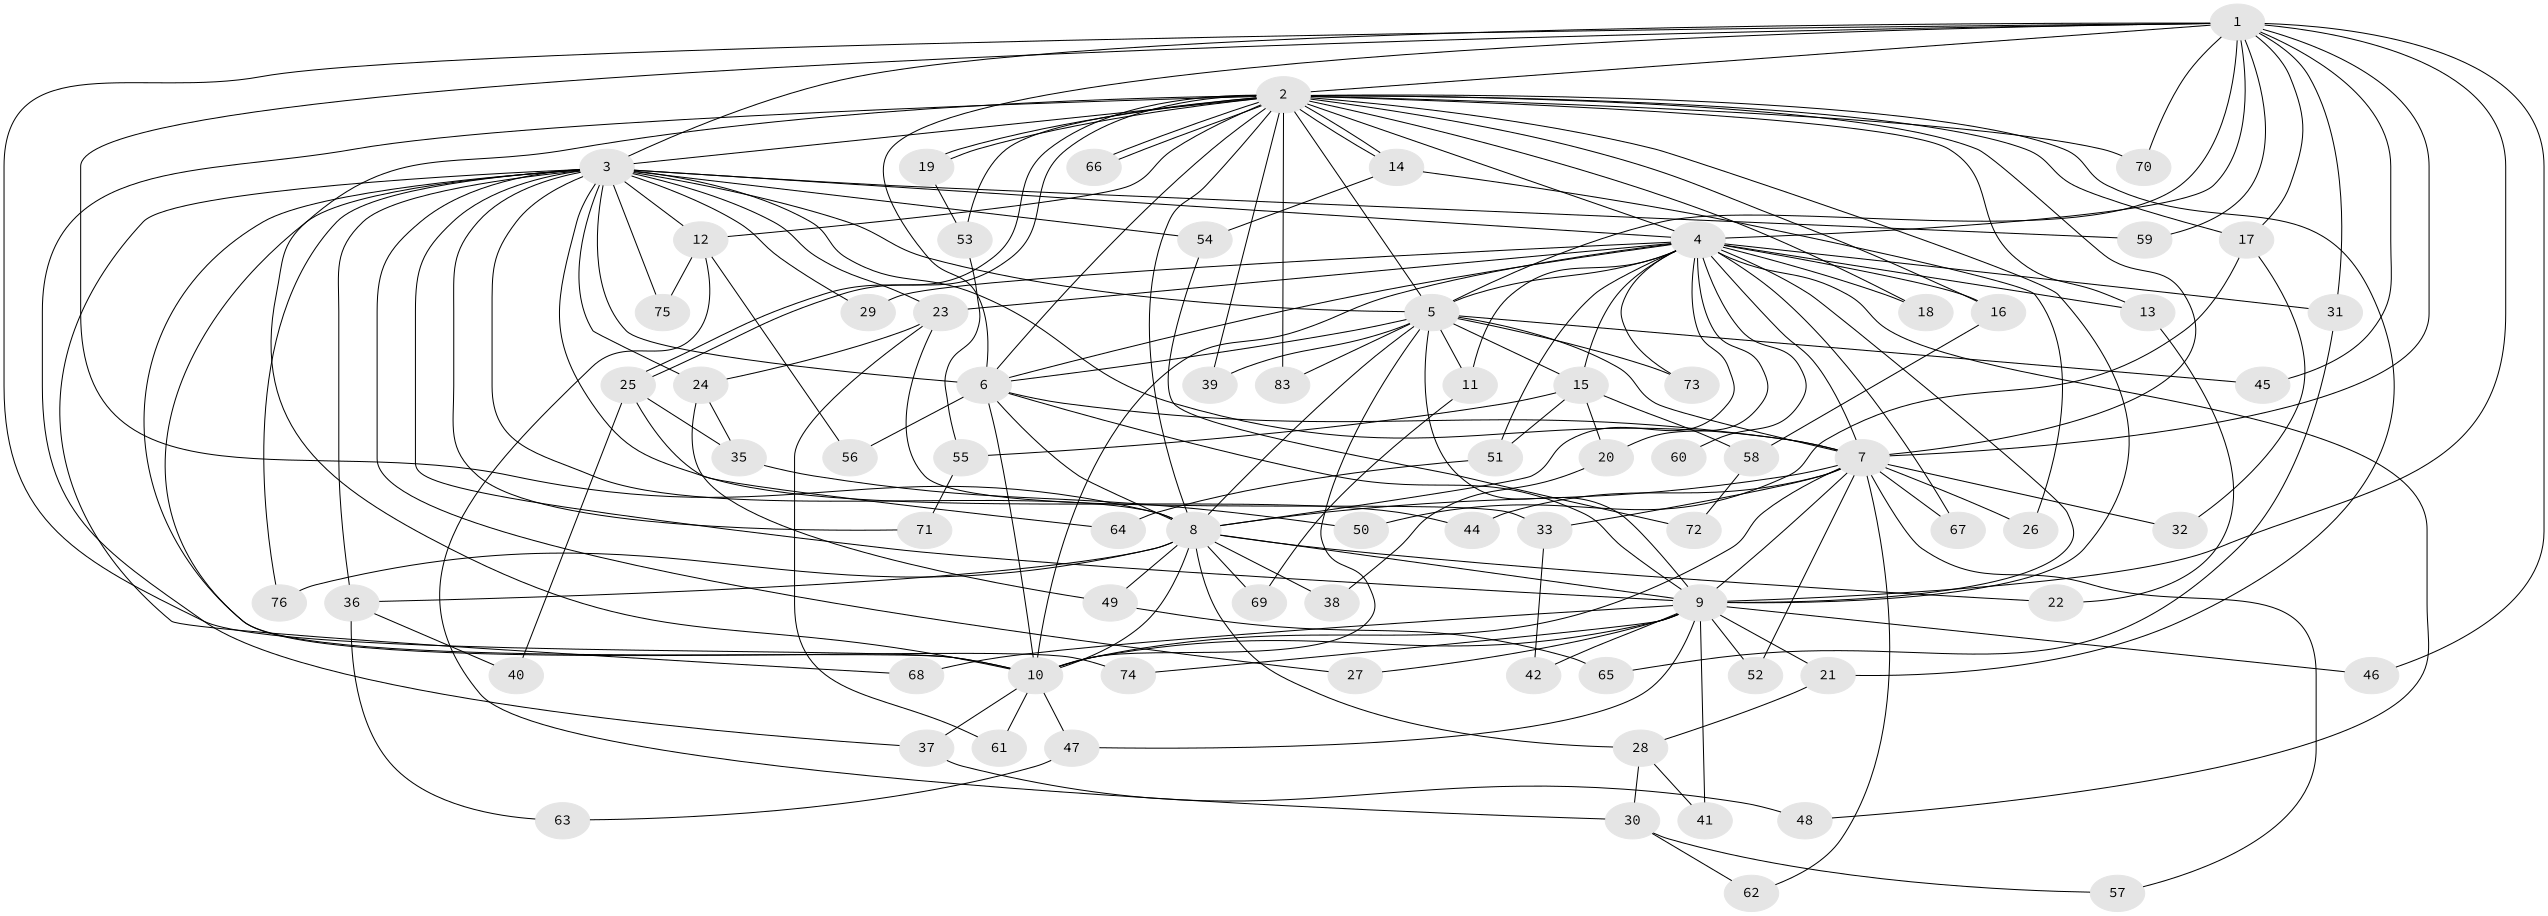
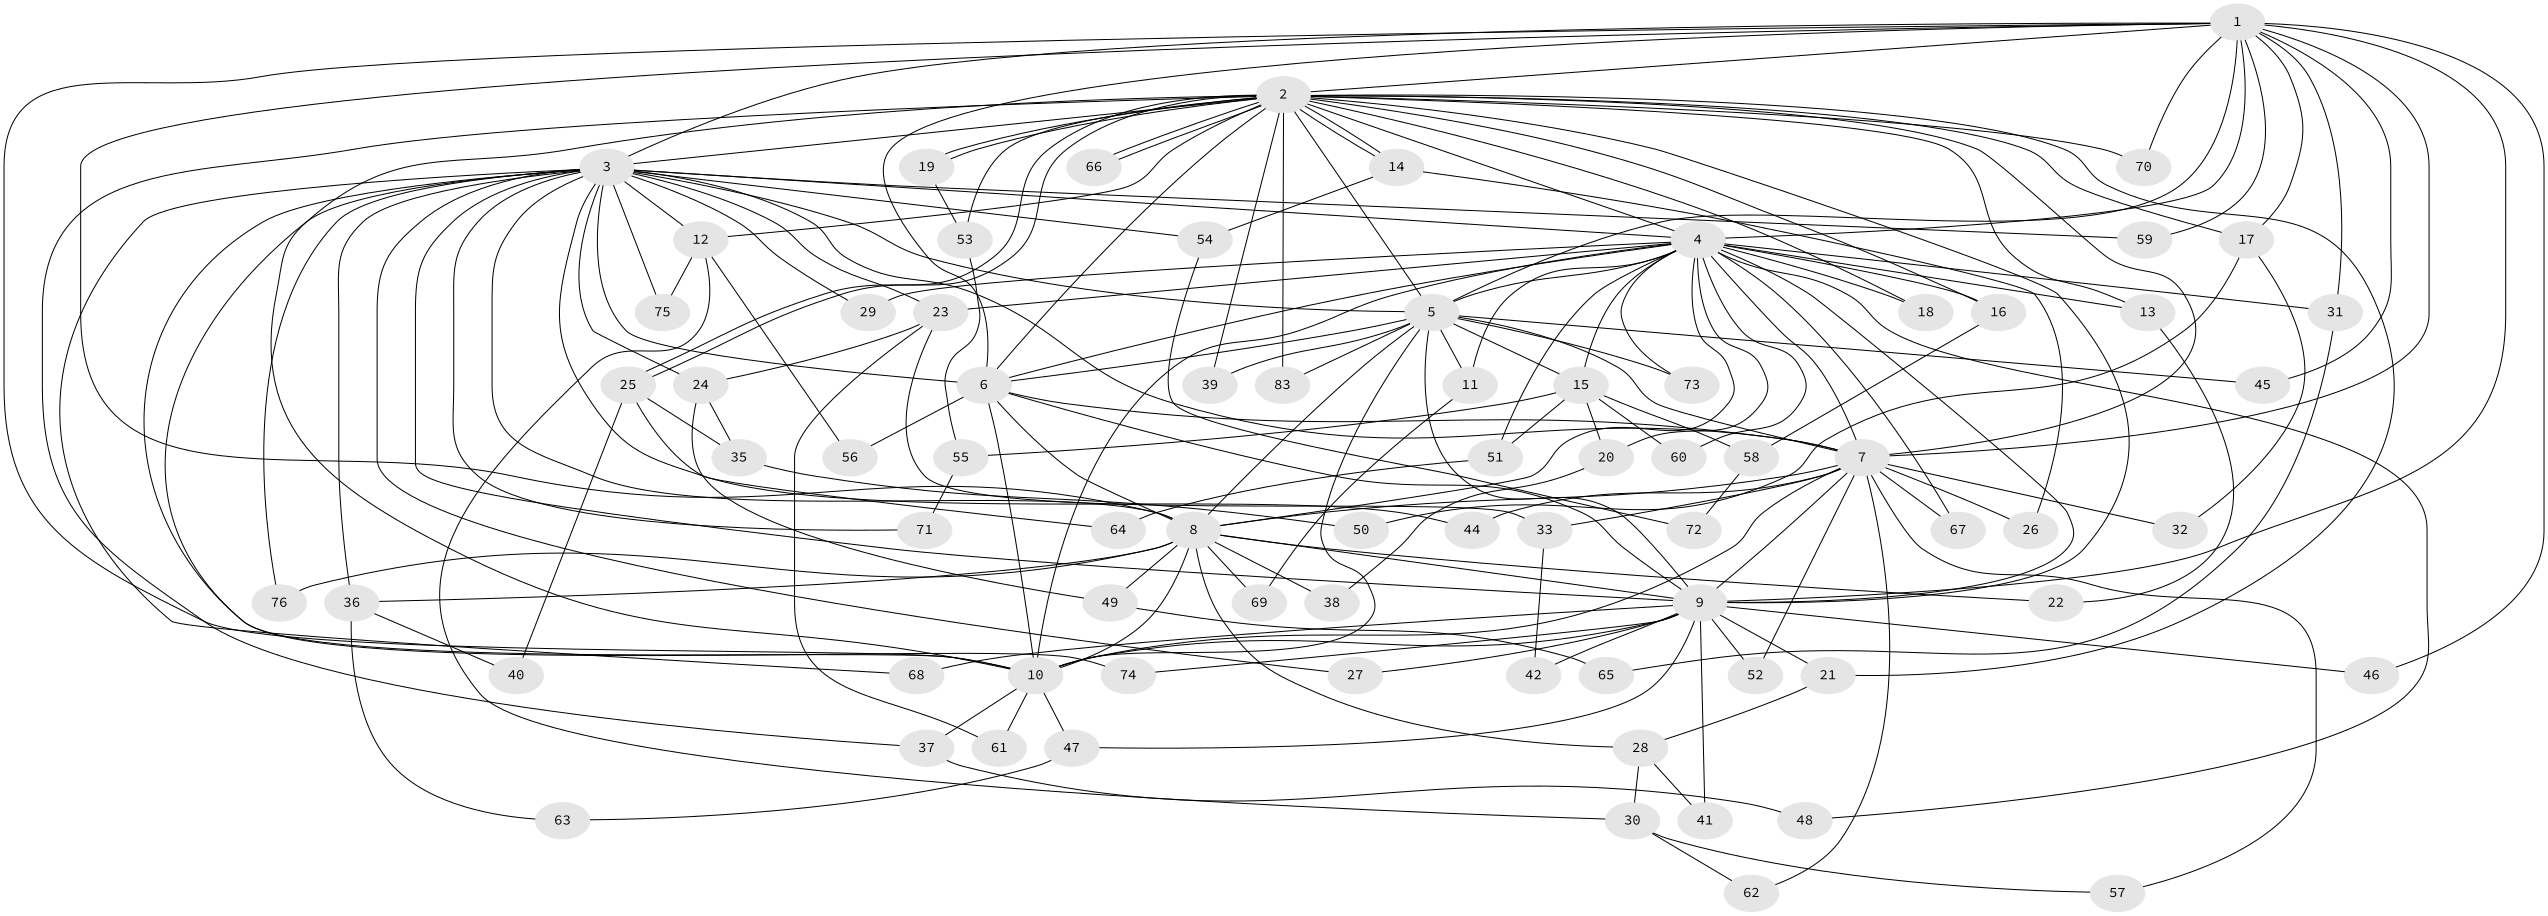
(1153, 281) -> none
none -> (1624, 417)
